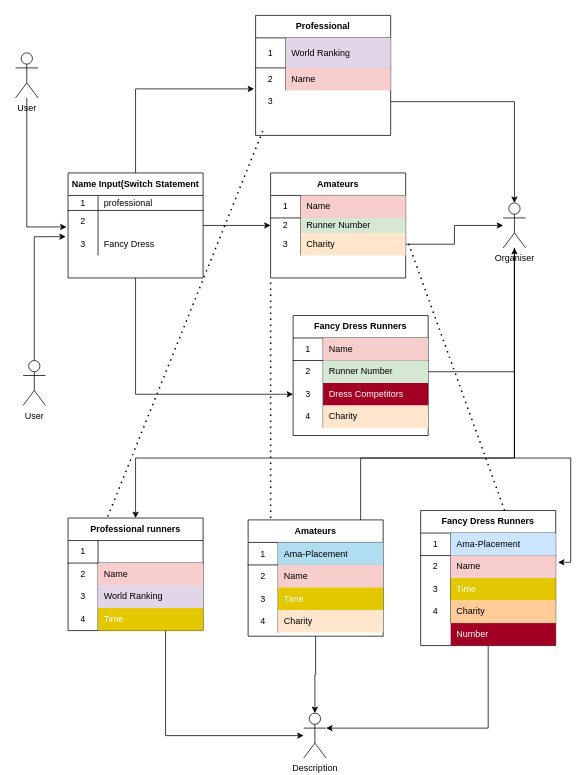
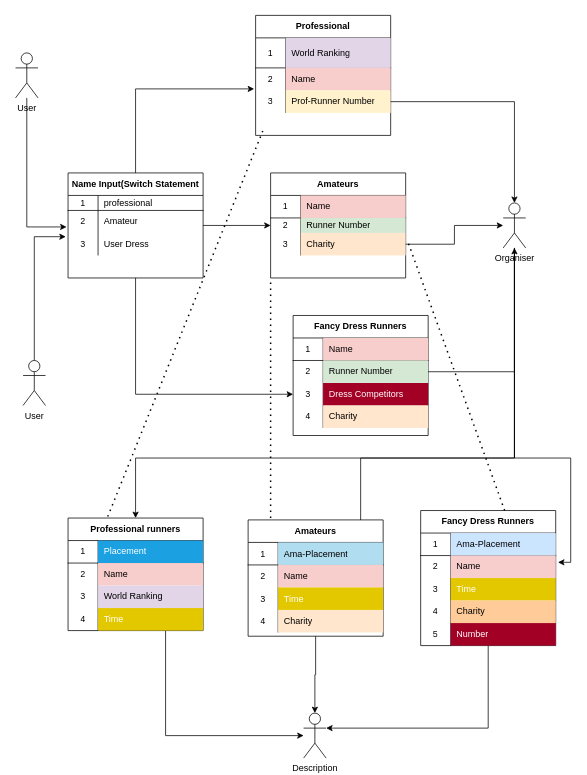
none -> (338, 102)
none -> (150, 222)
(130, 244) -> (128, 244)
none -> (150, 552)
none -> (435, 634)
